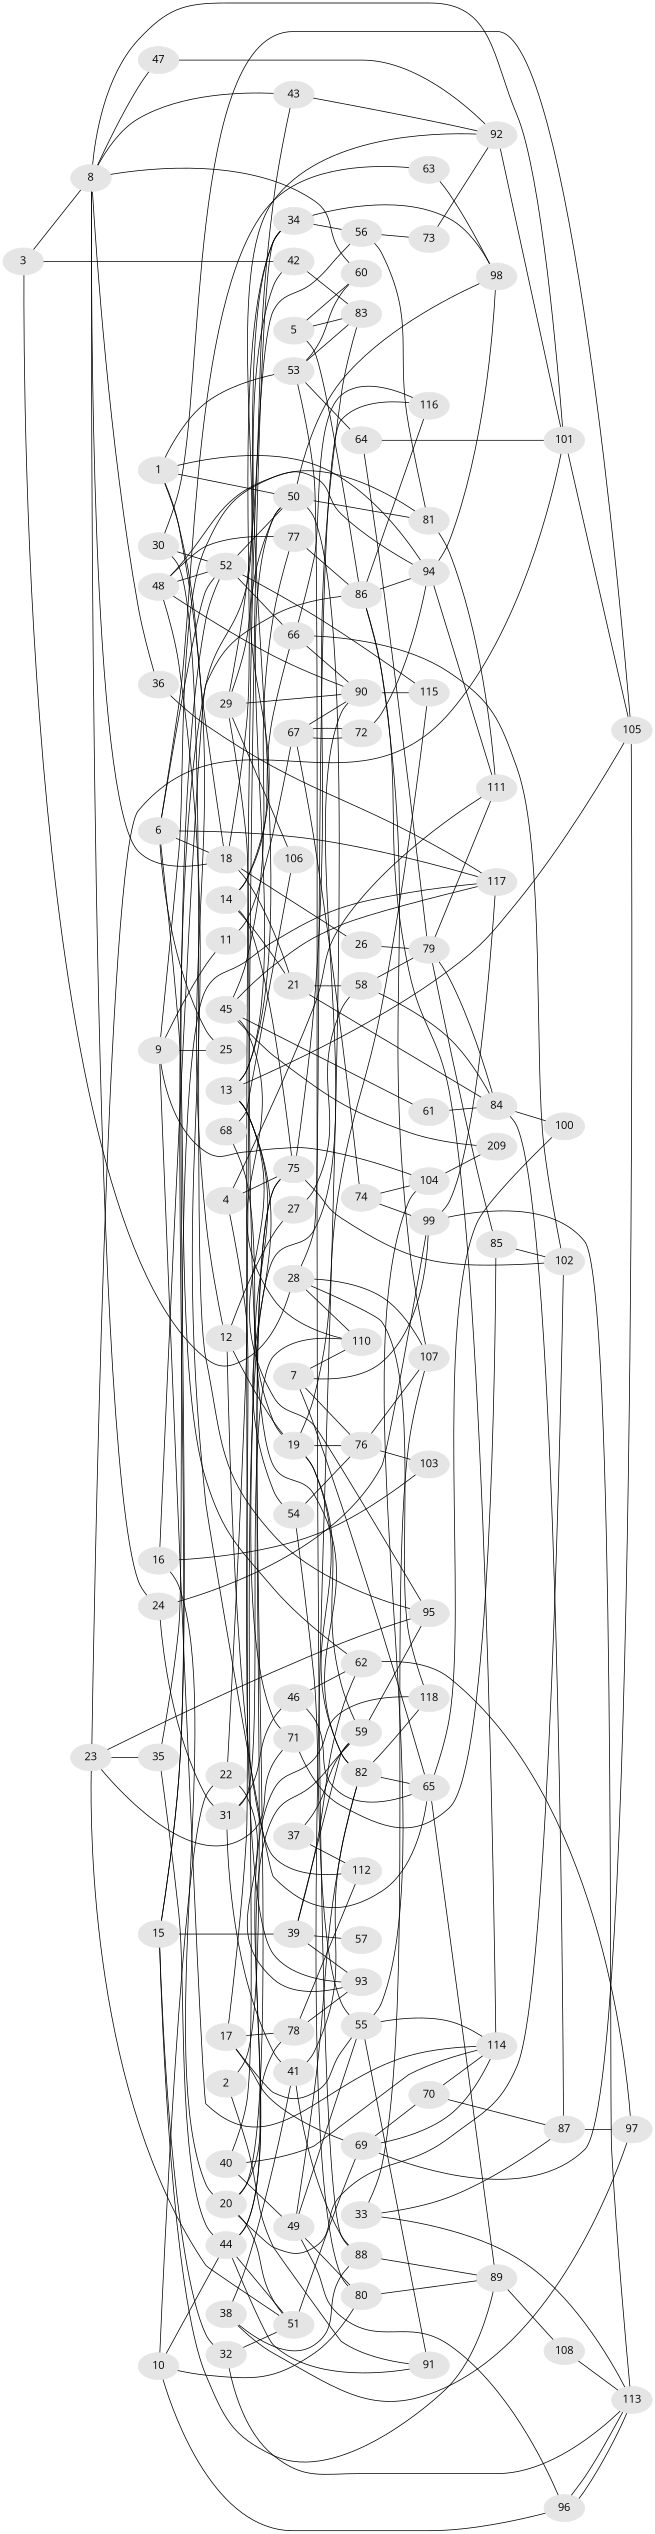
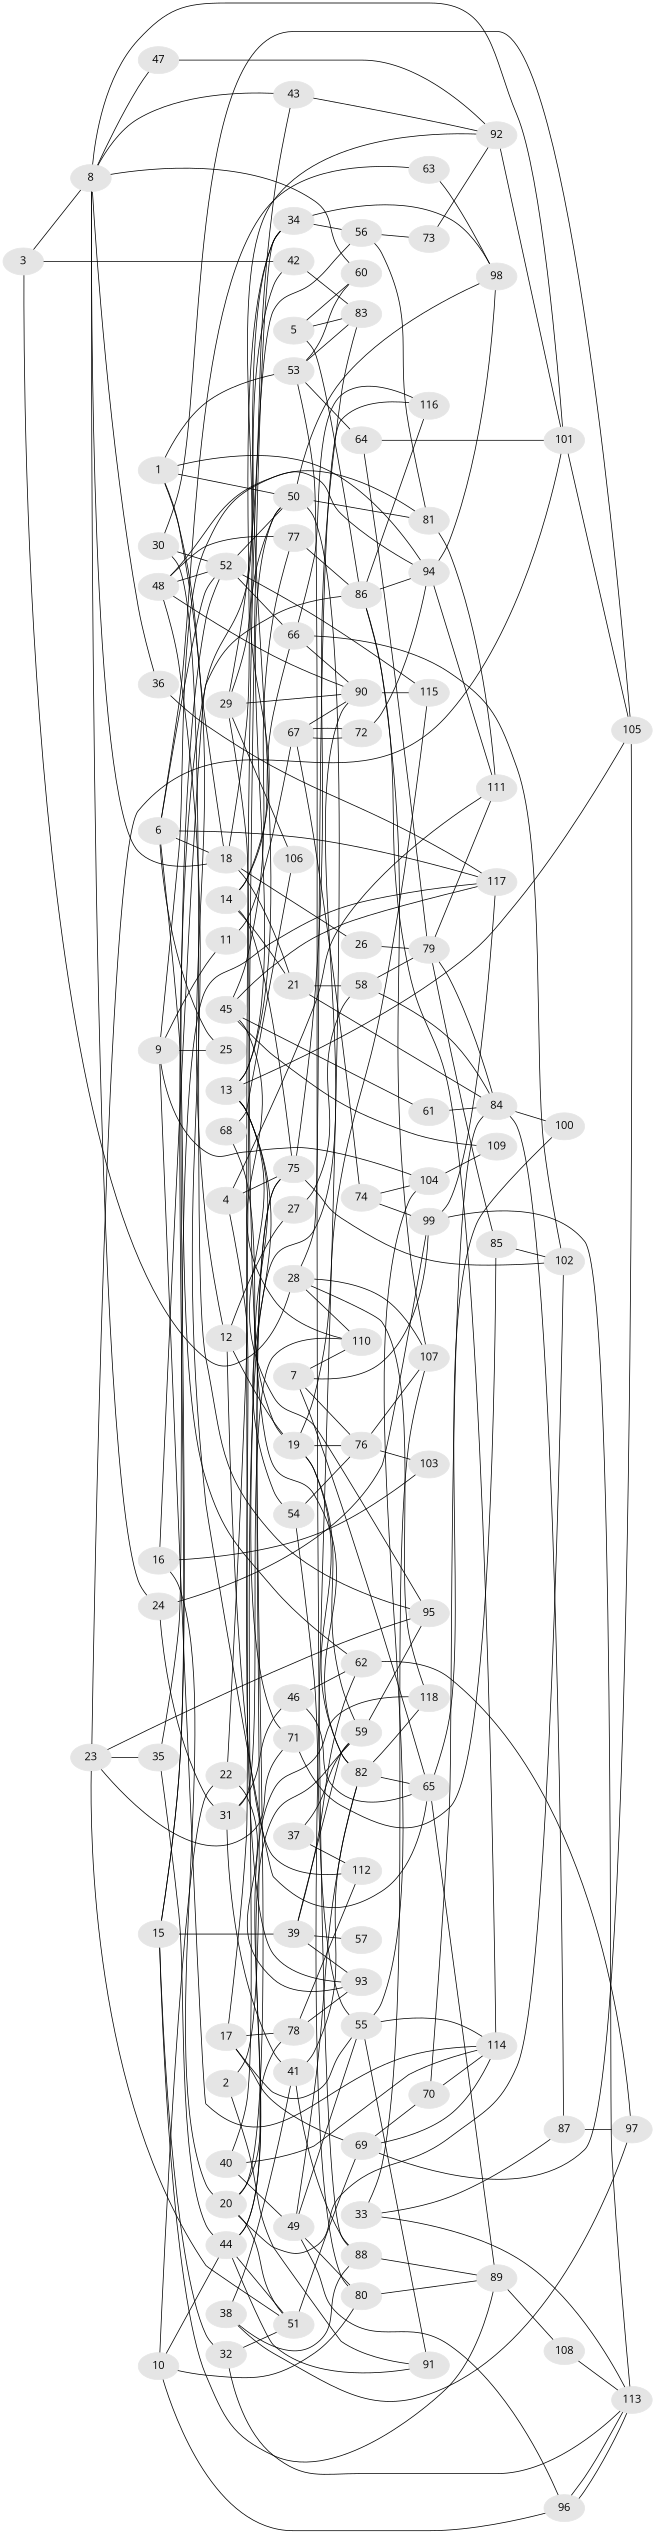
(497, 1147) -> (497, 1147)
(497, 2112) -> (451, 1743)
